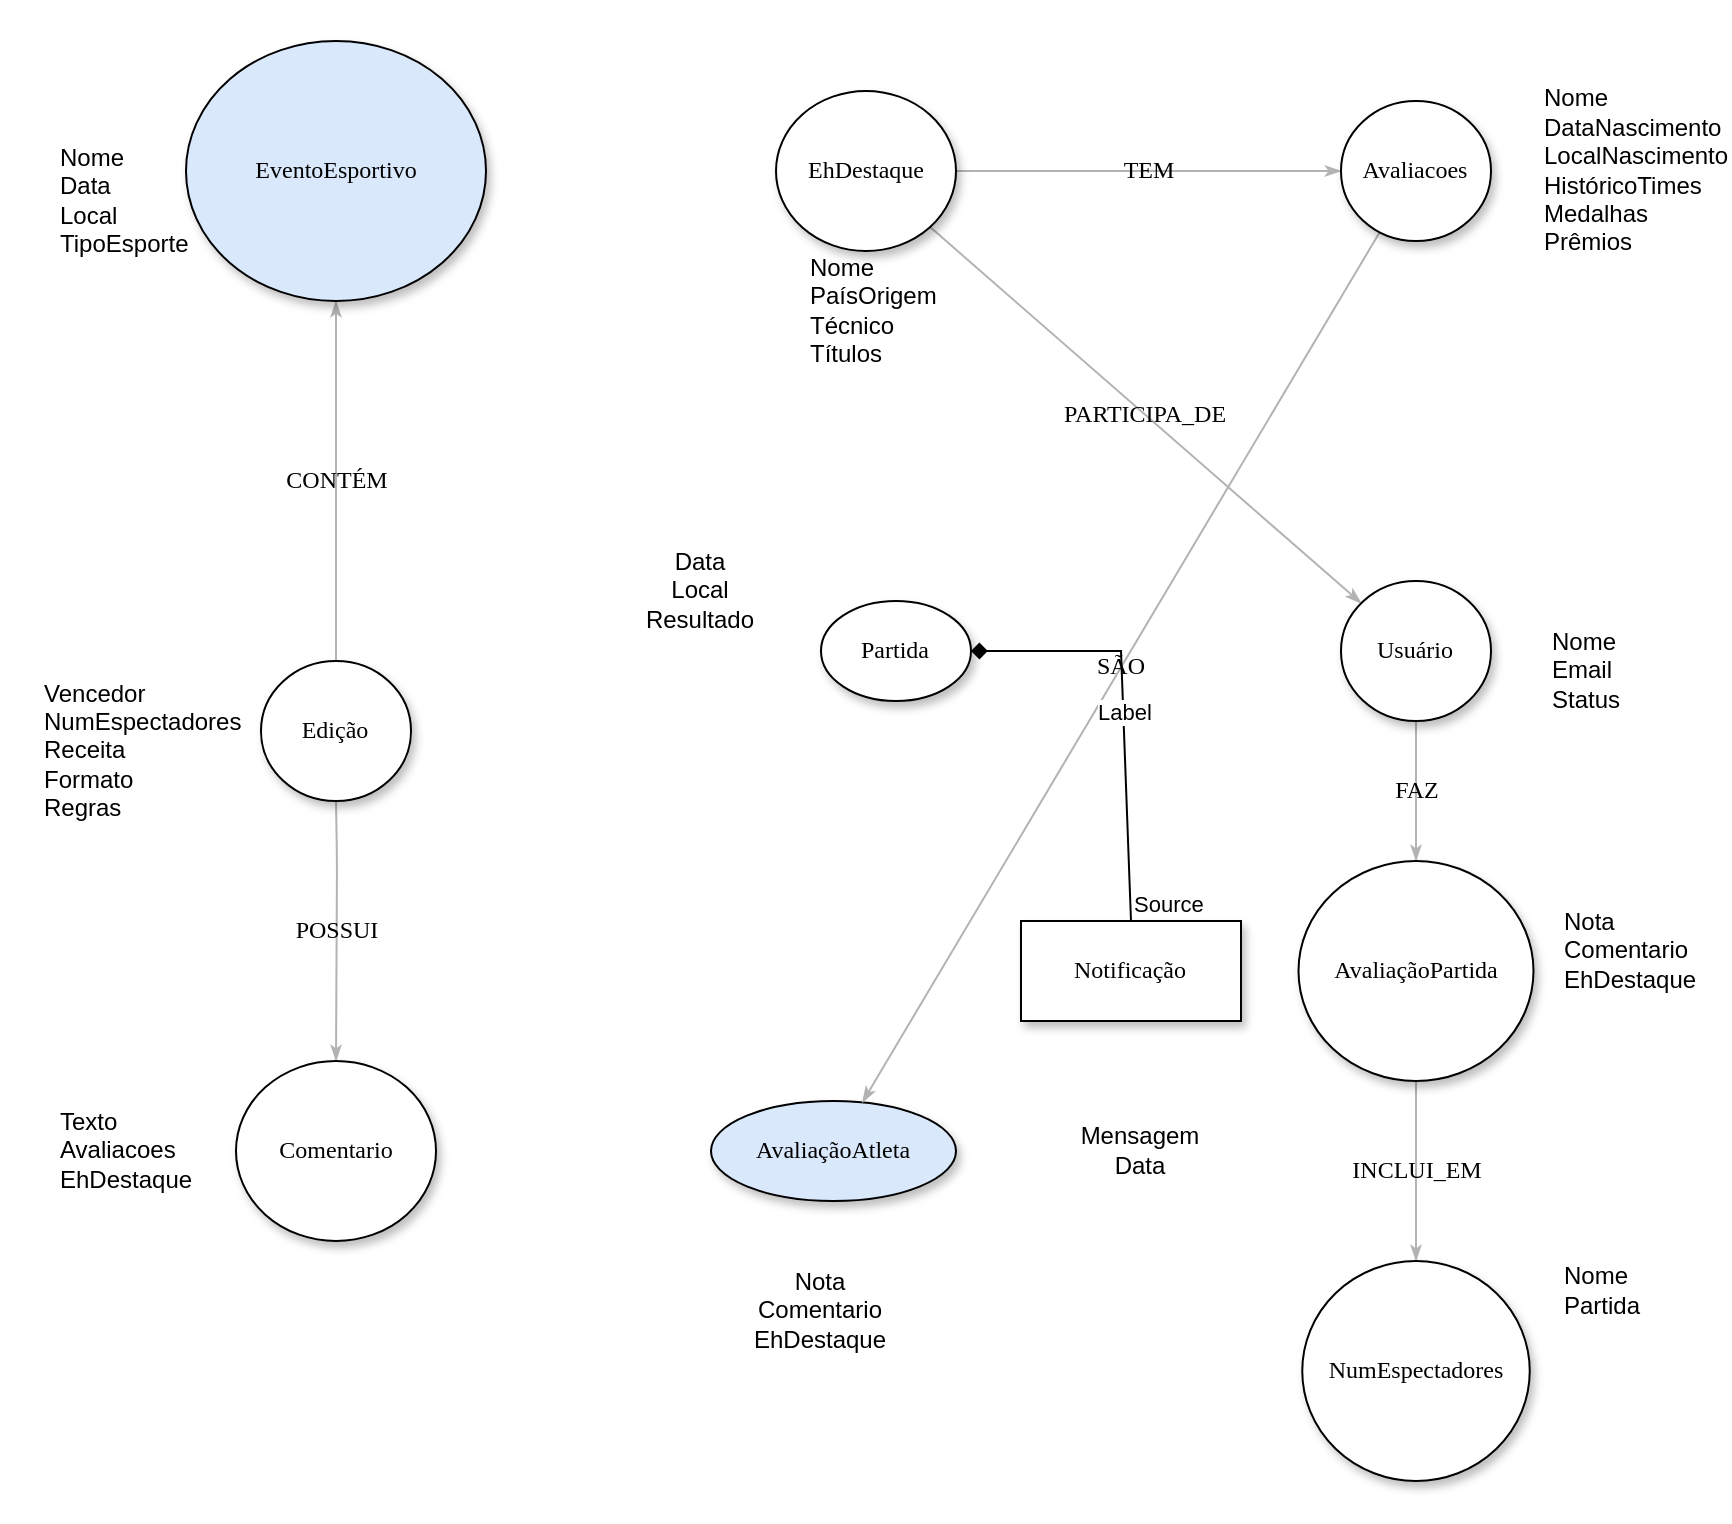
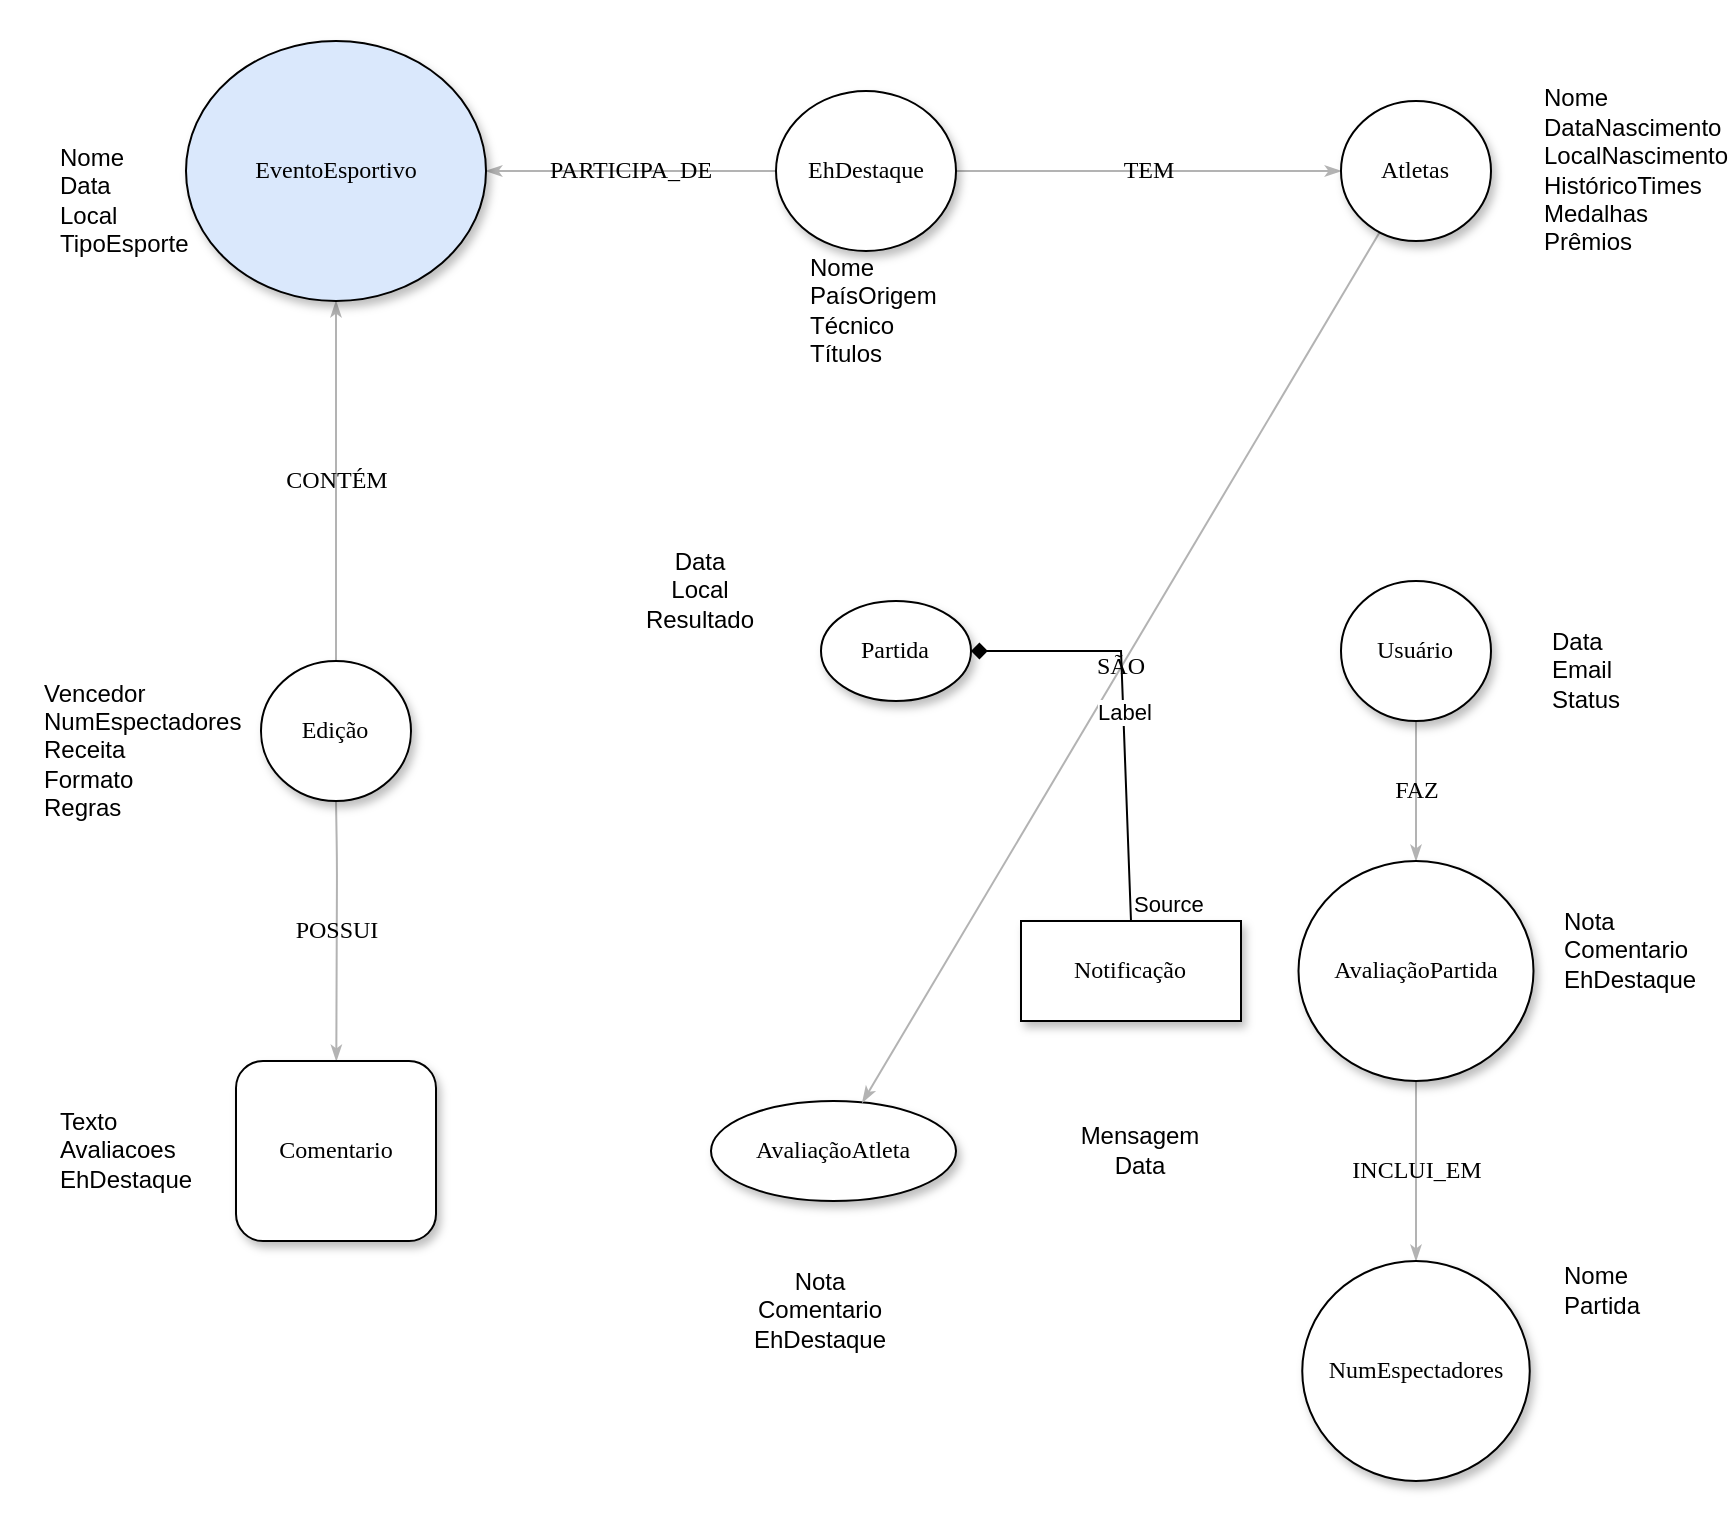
(1416, 171) -> (1416, 171)
(1146, 415) -> (585, 171)
(1593, 671) -> (1593, 671)
(336, 1151) -> (336, 1151)
(834, 1151) -> (834, 1151)
